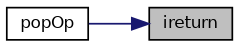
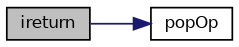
(110, 24) -> (112, 24)
